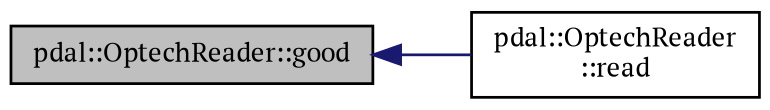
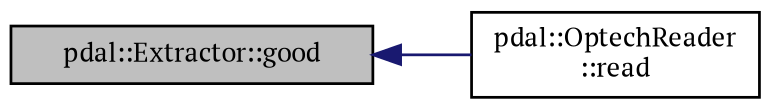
(192, 55) -> (192, 55)
